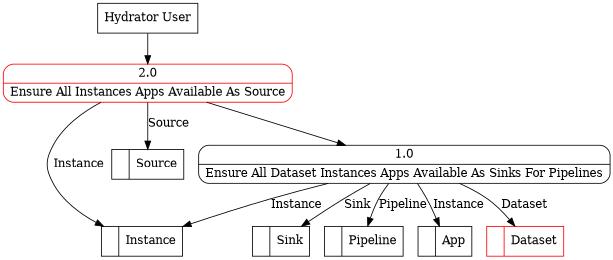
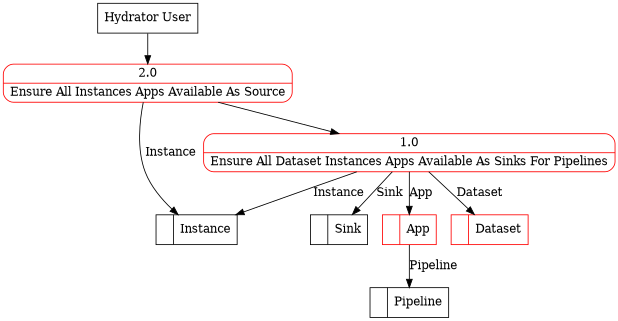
(148, 164) -> none
(404, 164) -> (409, 153)
(378, 200) -> (409, 262)
(459, 205) -> (421, 193)
(445, 241) -> (409, 230)
